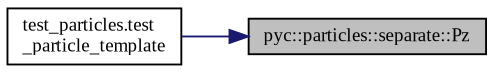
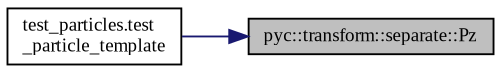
(367, 36) -> (371, 36)
